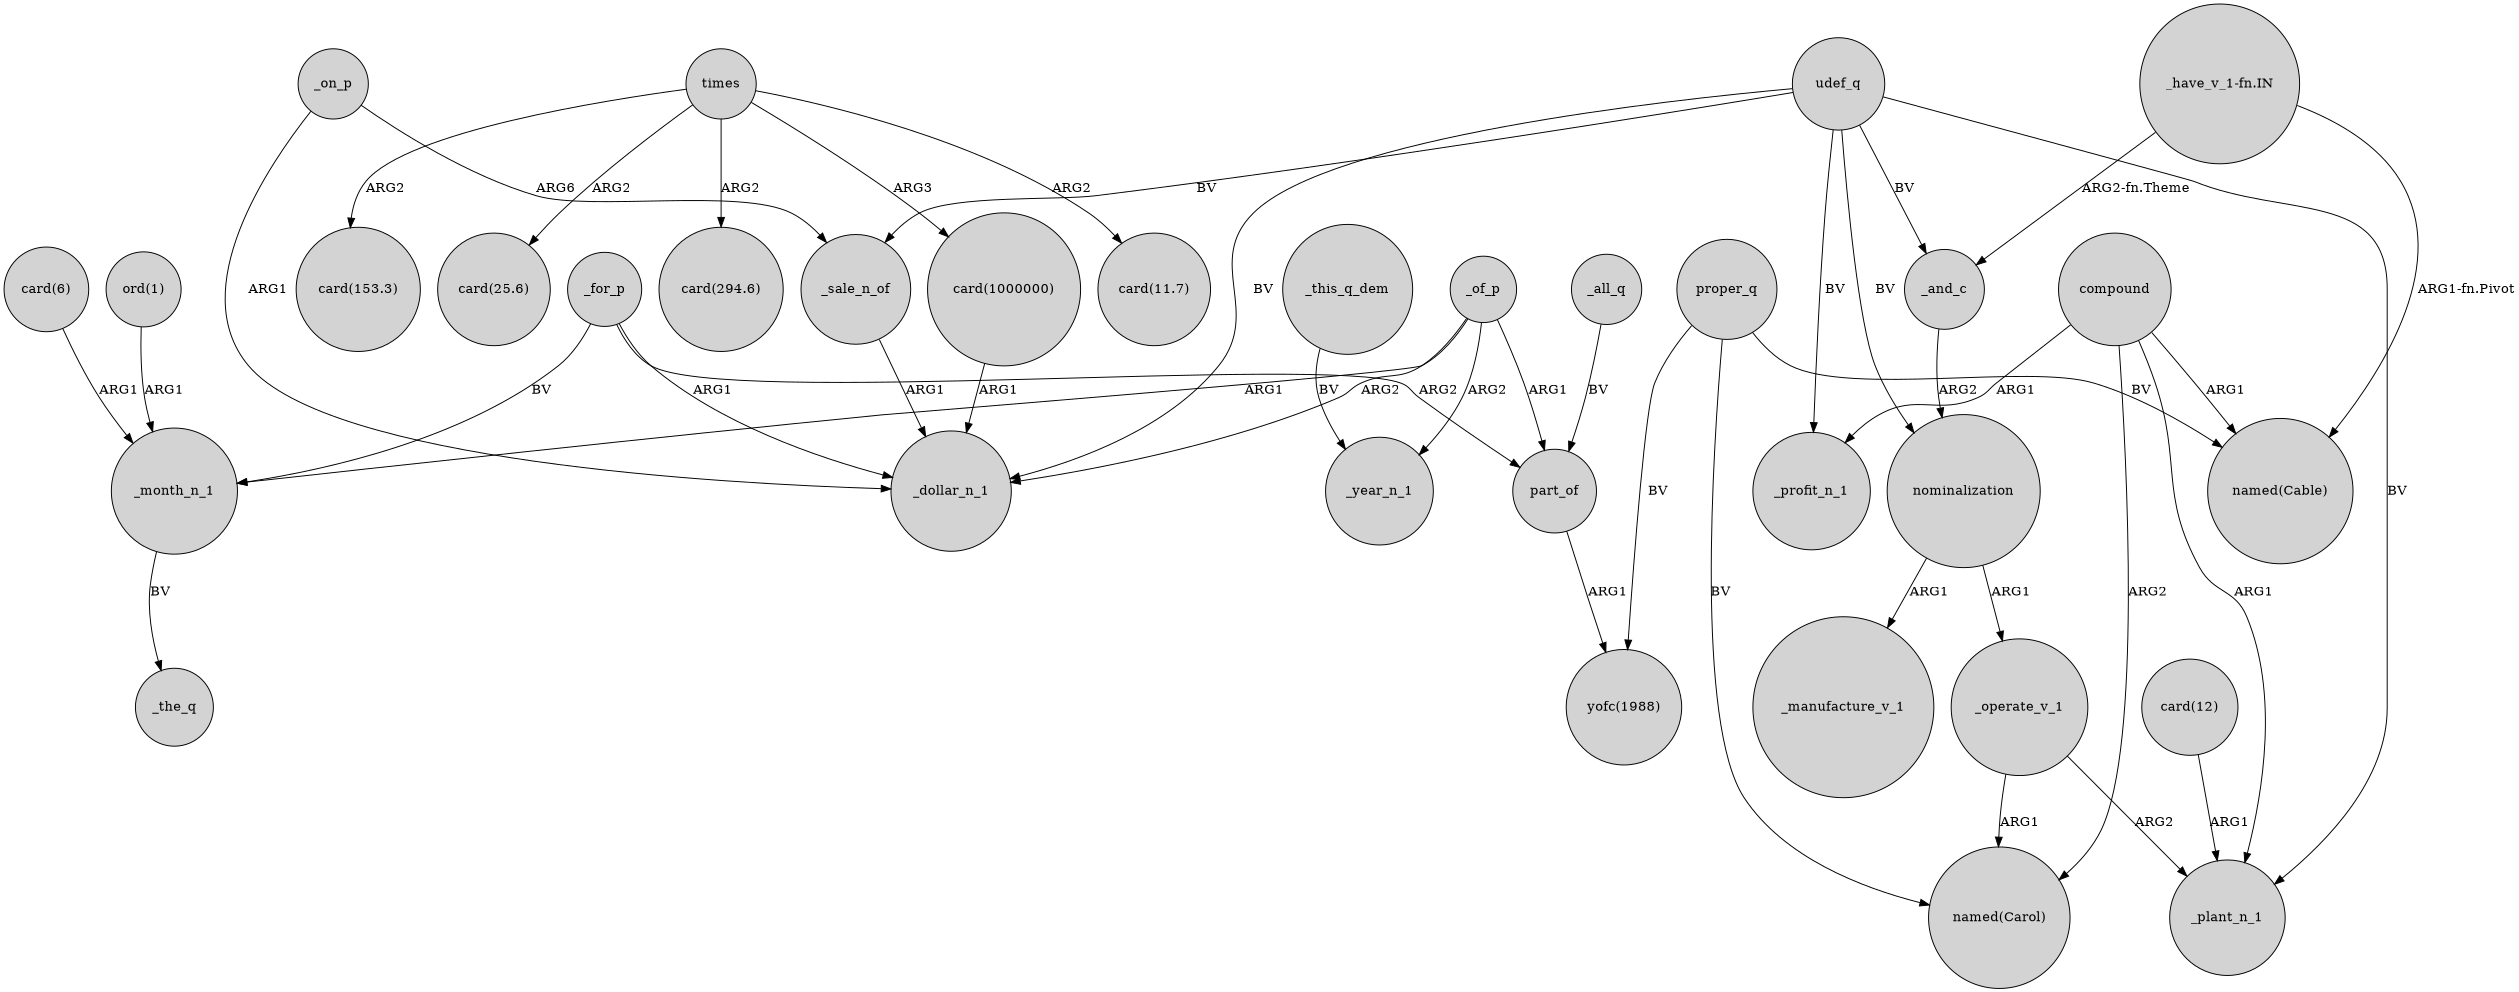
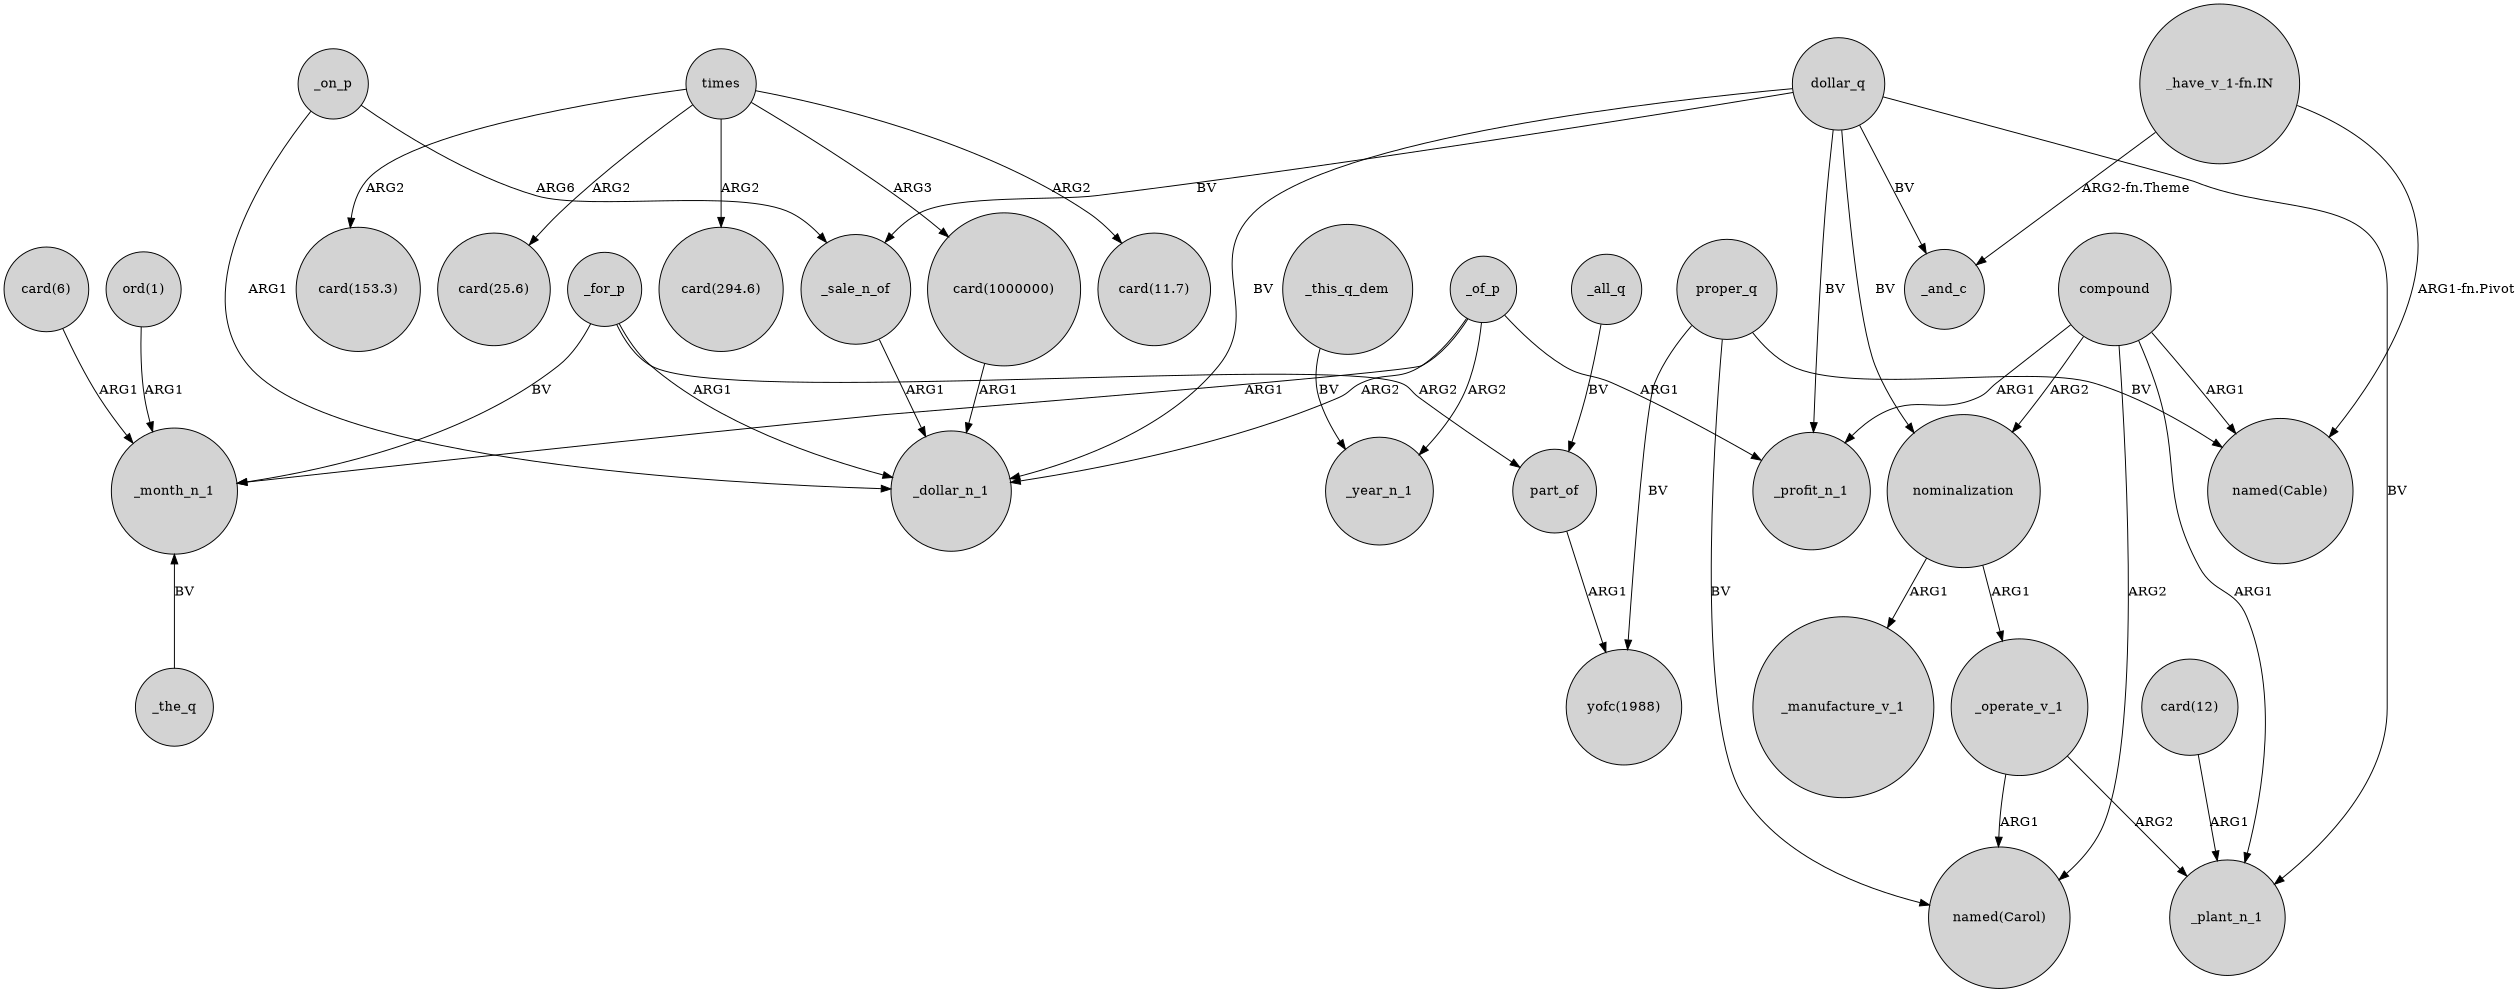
(1839, 84) -> (1839, 84)
(1937, 369) -> (2050, 383)
(1522, 379) -> (1625, 389)
(149, 607) -> (174, 616)
